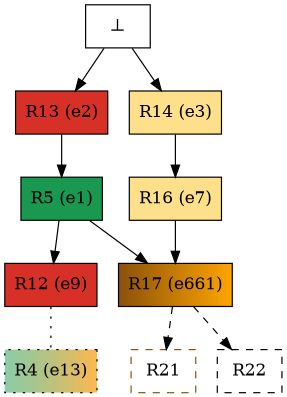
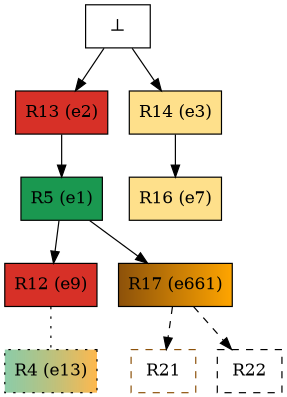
(175, 236) -> none
